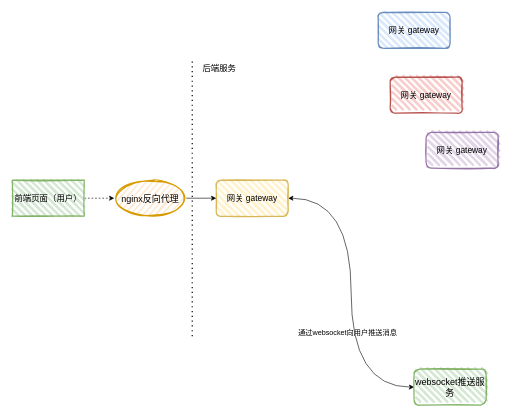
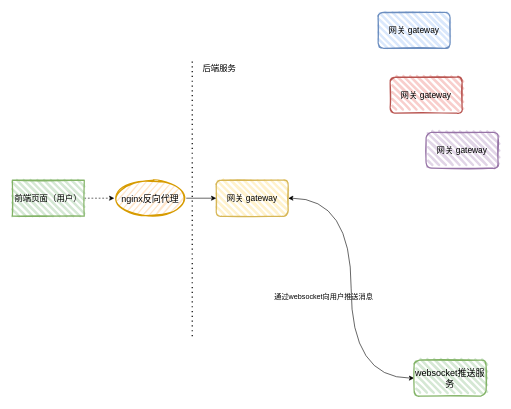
(348, 333) -> (324, 297)
(450, 387) -> (450, 378)
